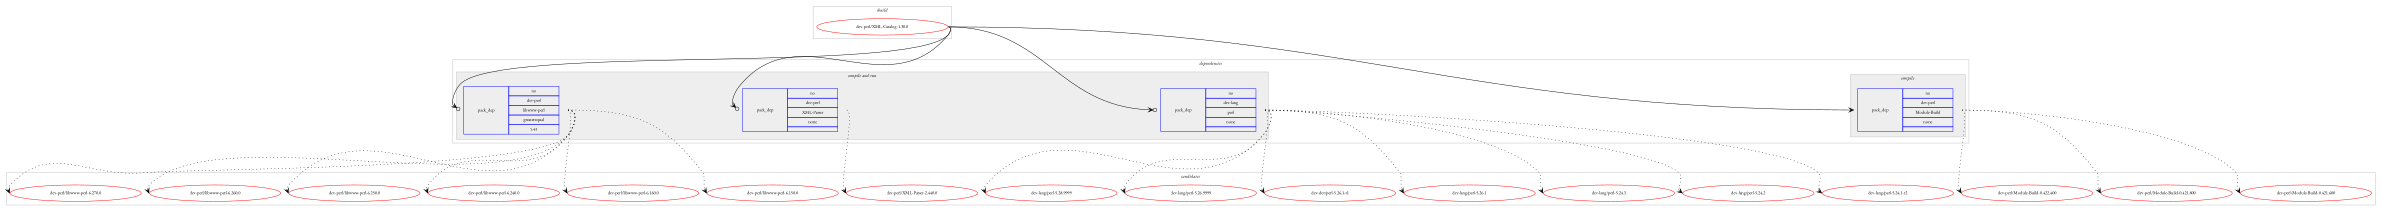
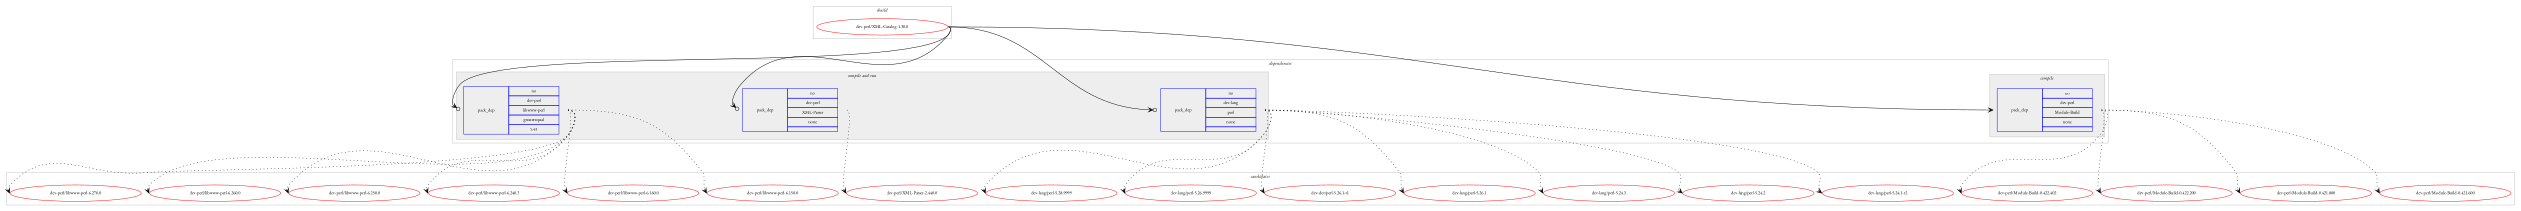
(494, 193) -> (494, 193)
(2027, 193) -> (2027, 193)
none -> (2167, 193)
